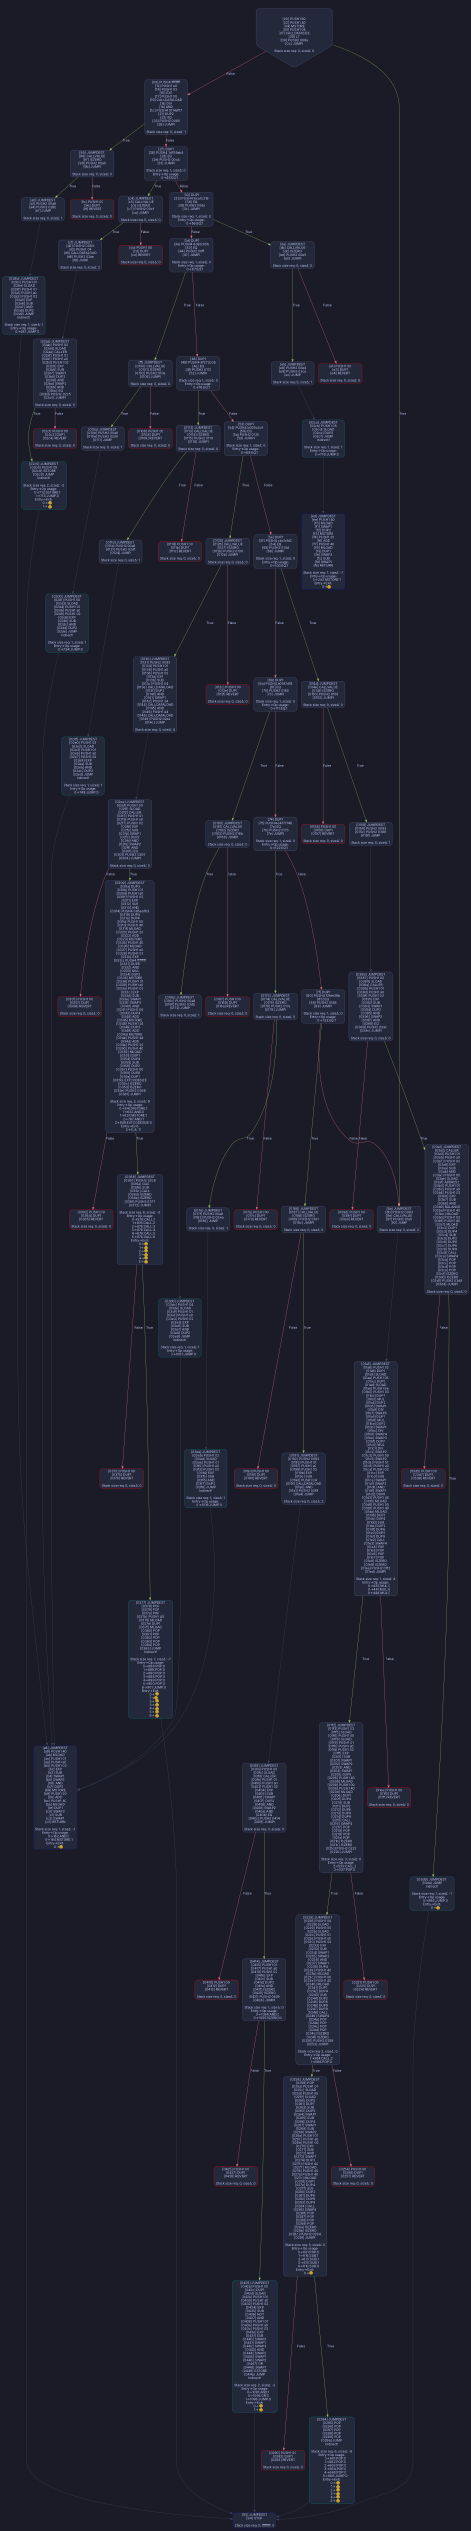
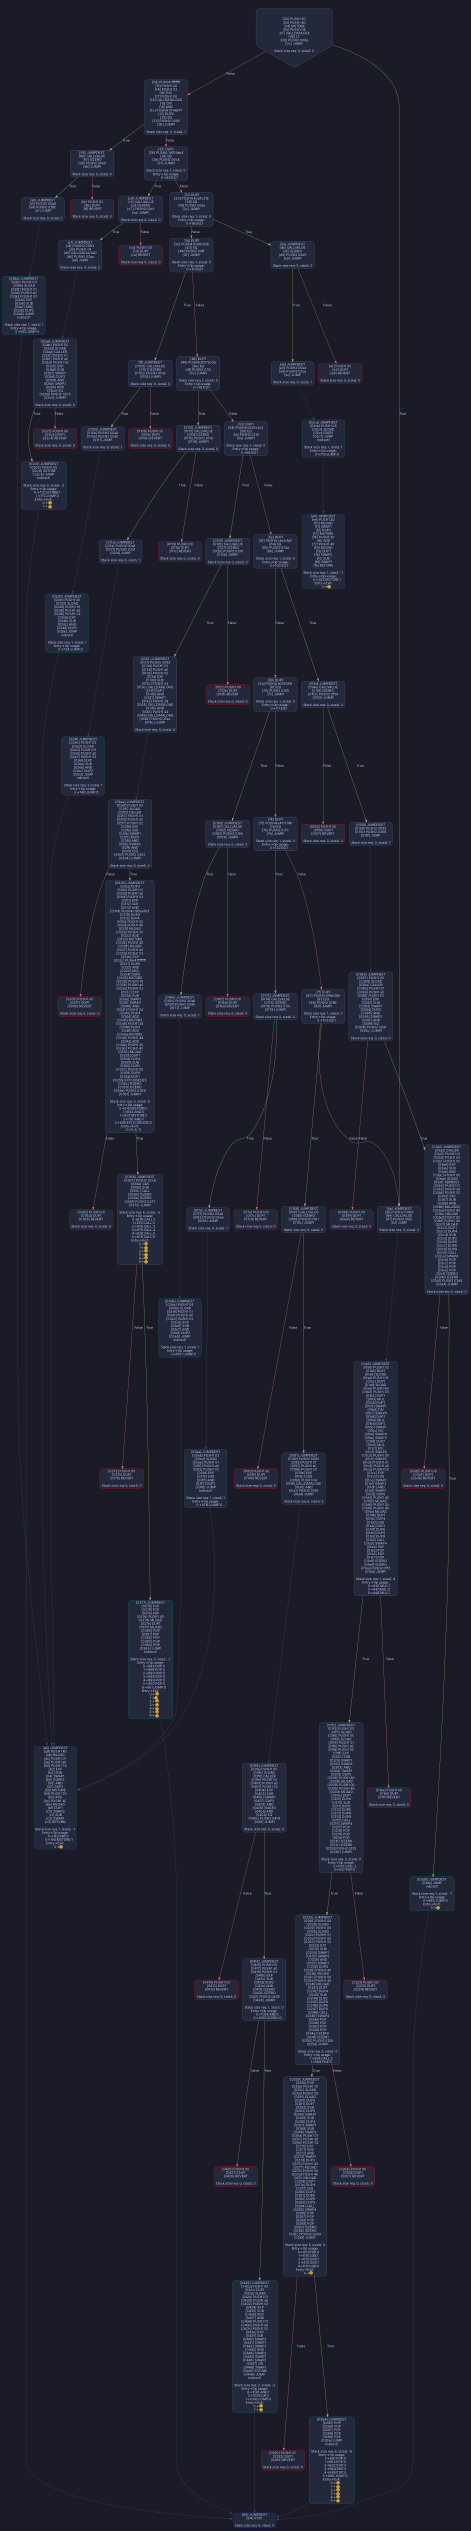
(255, 2520) -> (255, 2520)
